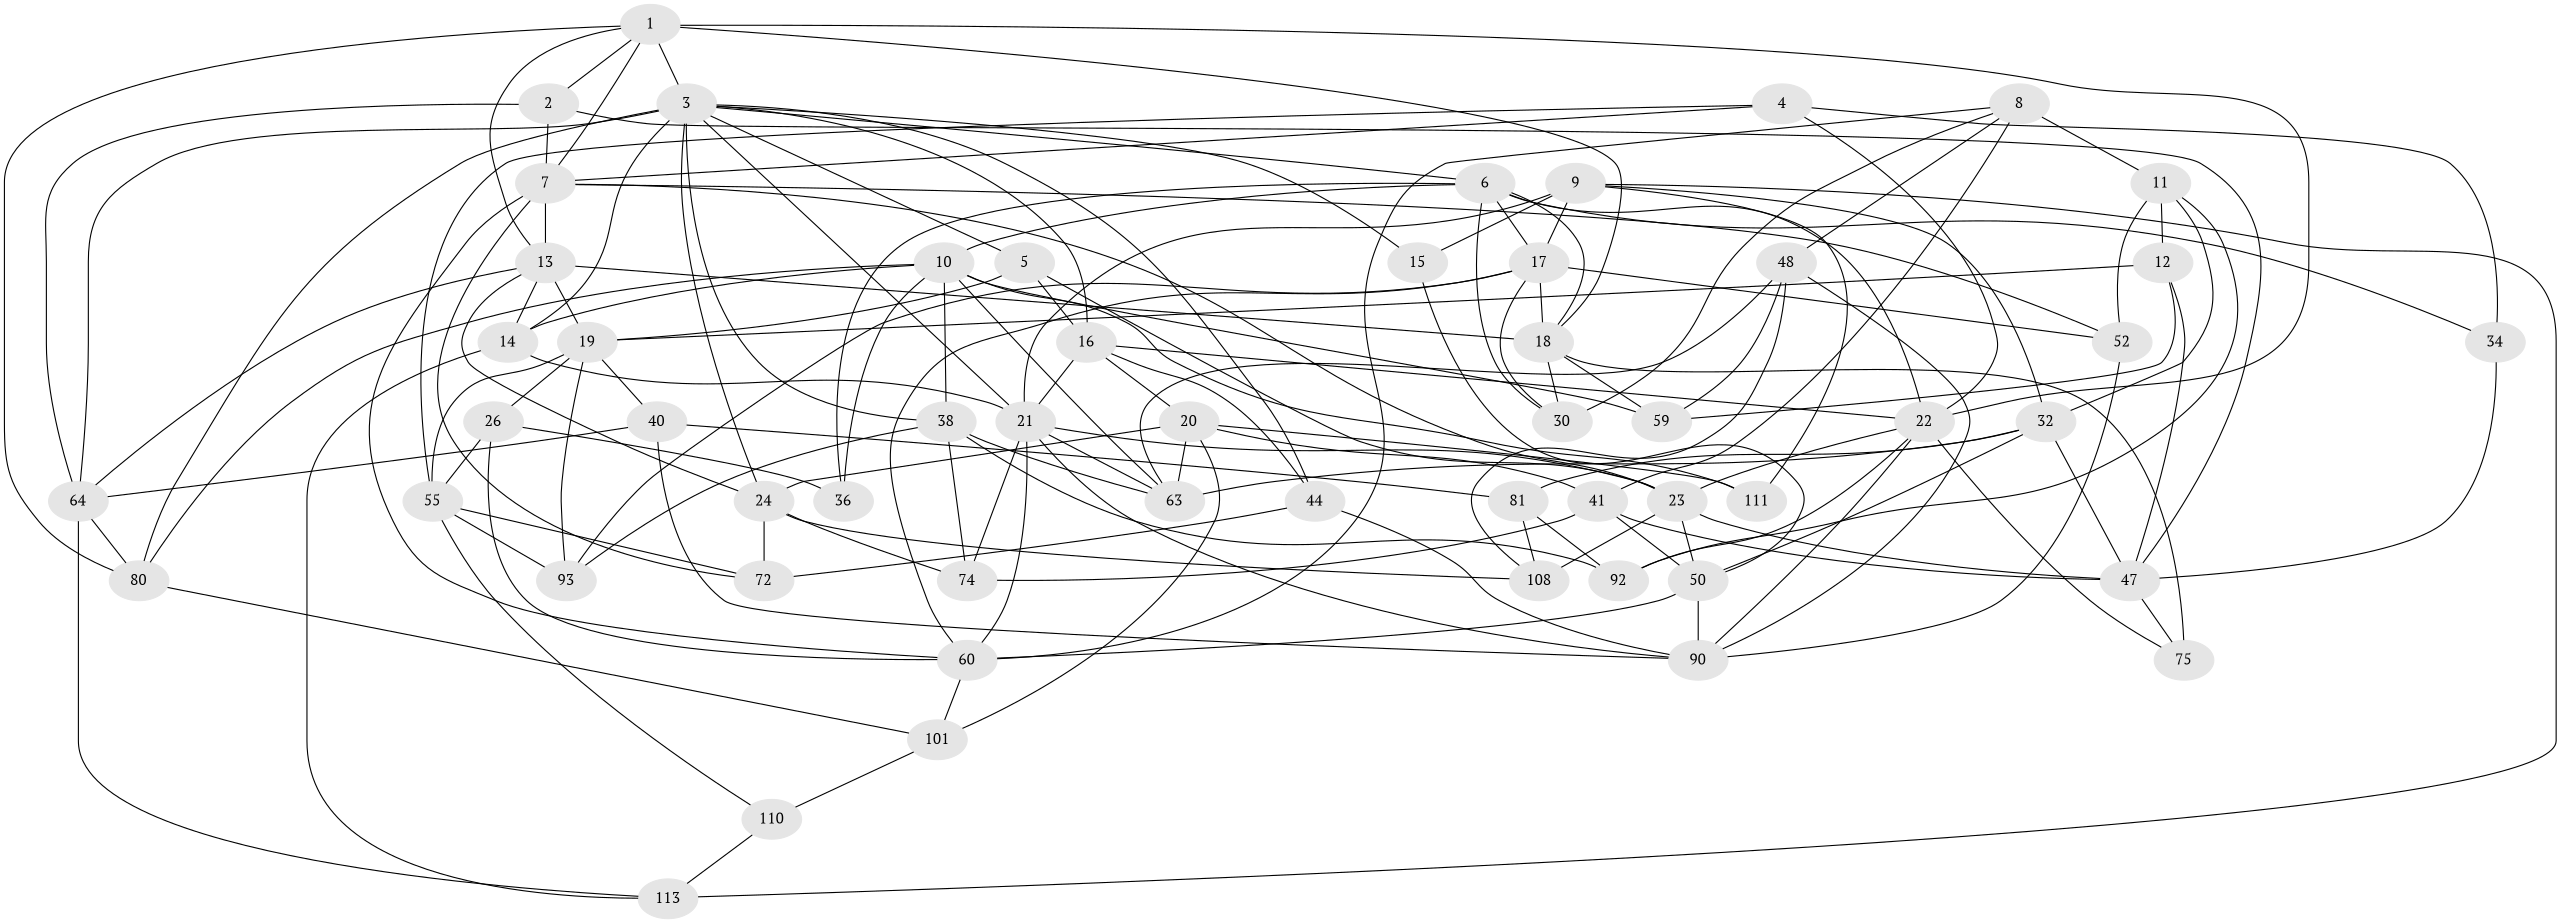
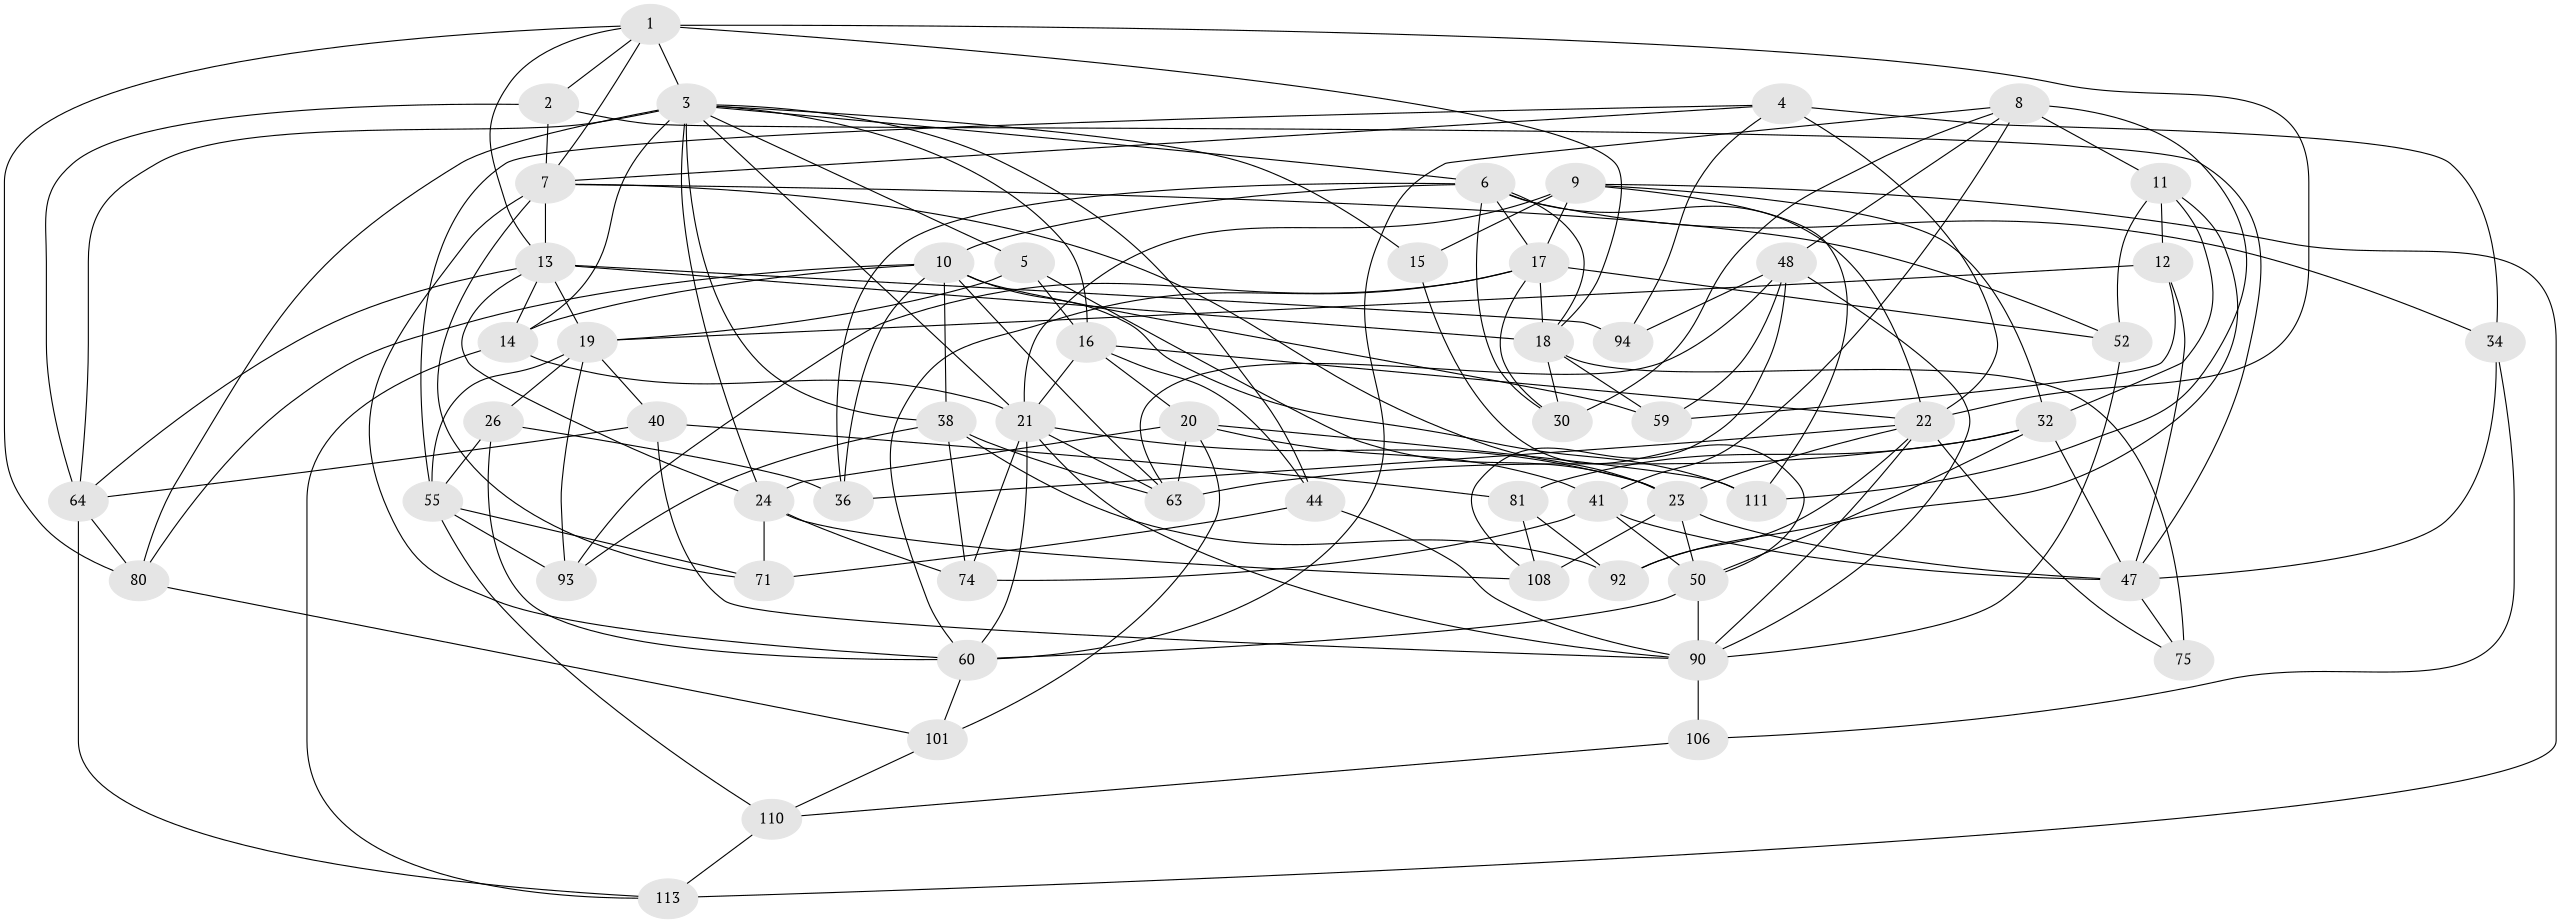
none -> (1623, 342)
none -> (2188, 391)
none -> (1359, 466)
(764, 581) -> (764, 581)
none -> (1698, 740)
